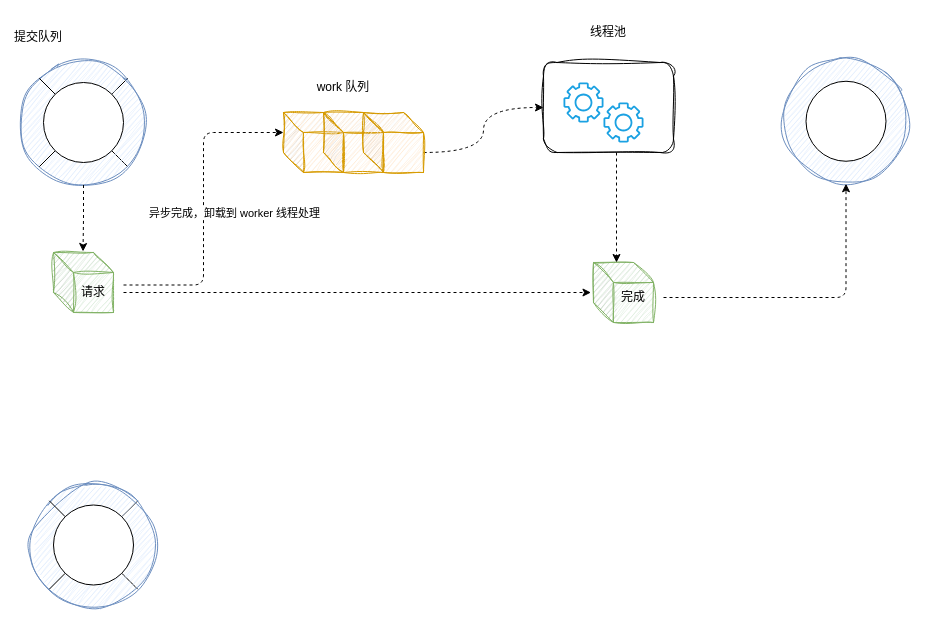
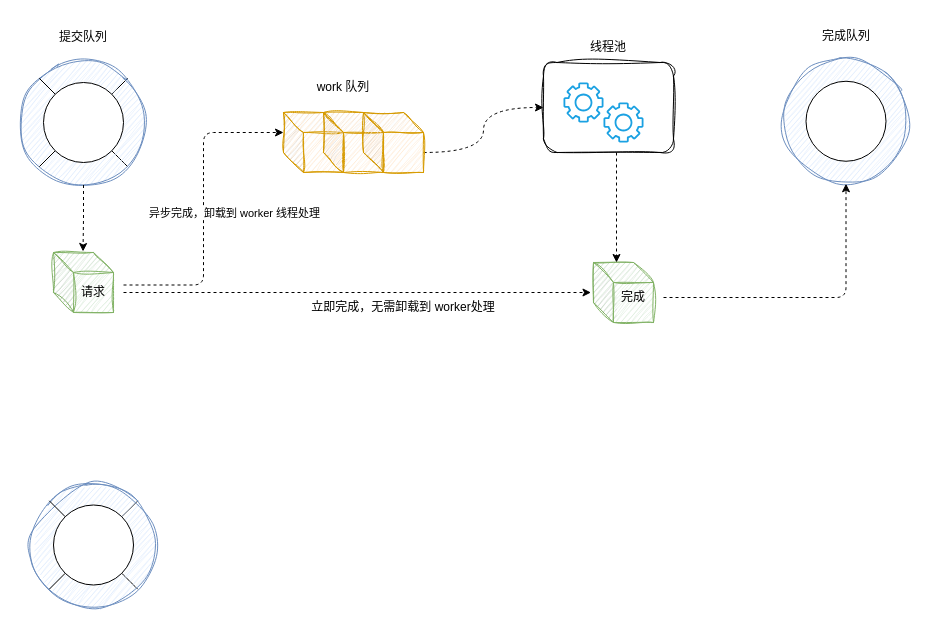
(609, 33) -> (609, 48)
none -> (846, 36)
(39, 38) -> (84, 38)
none -> (404, 308)
